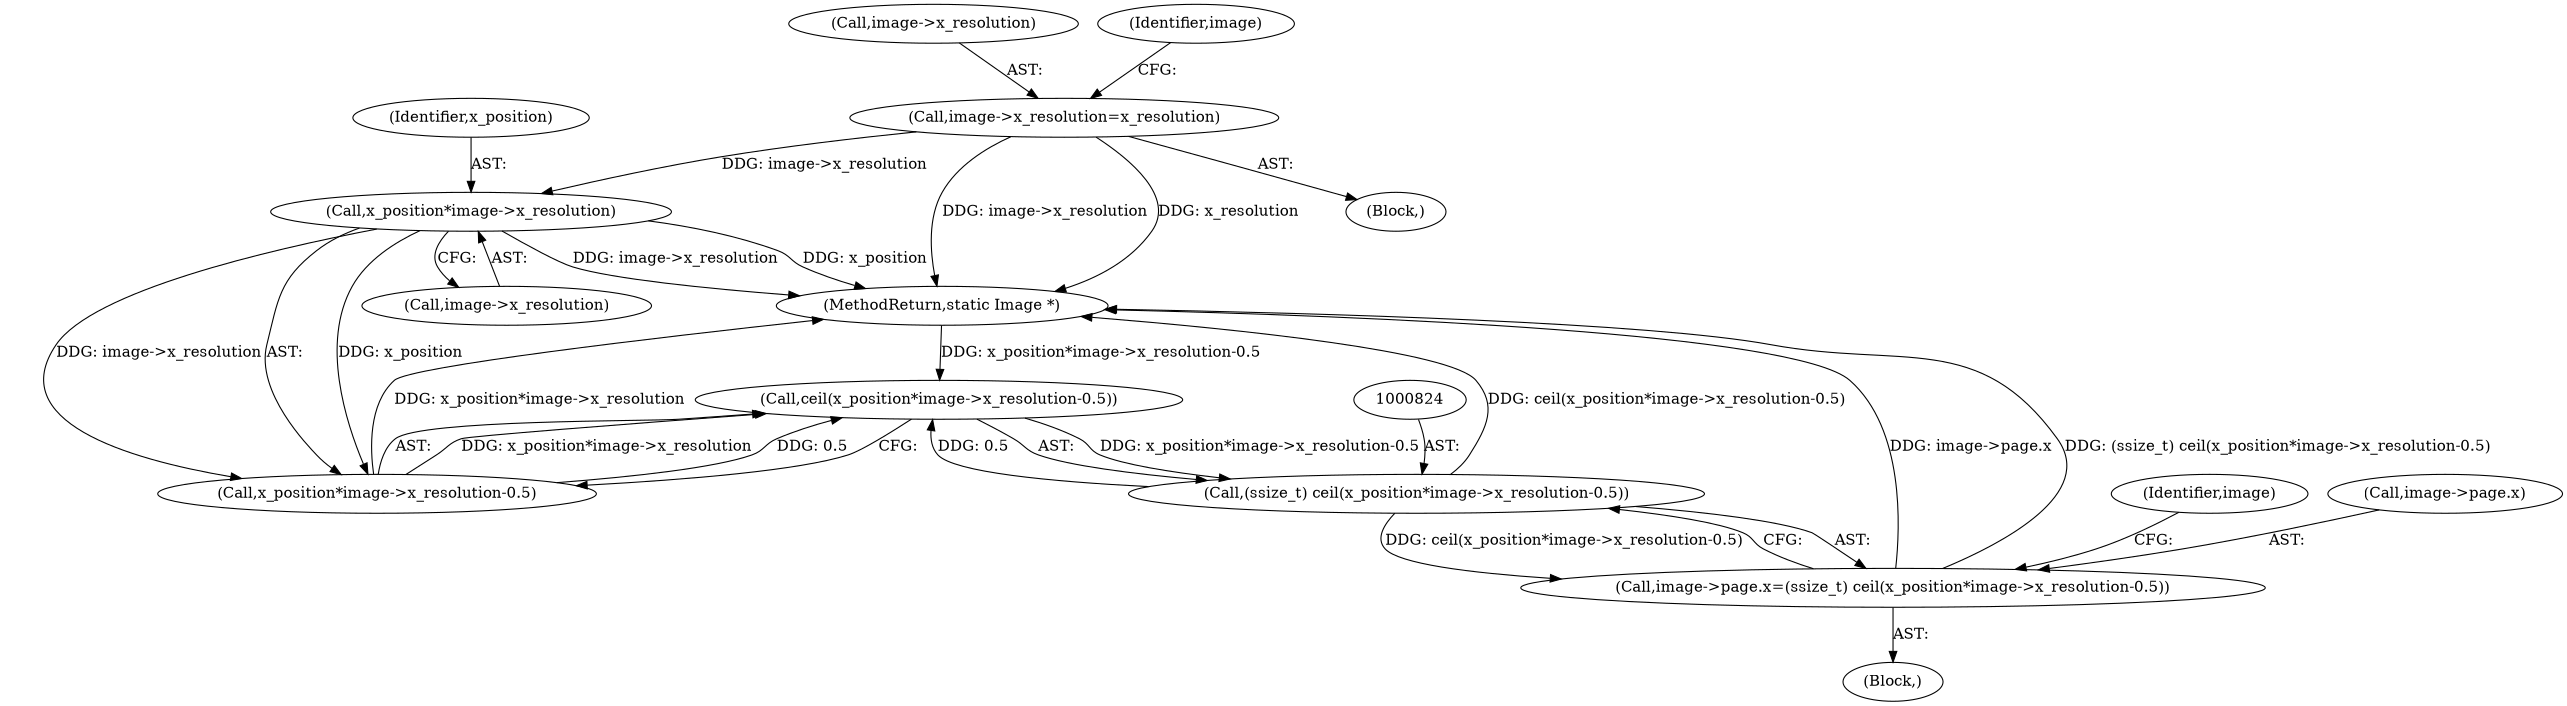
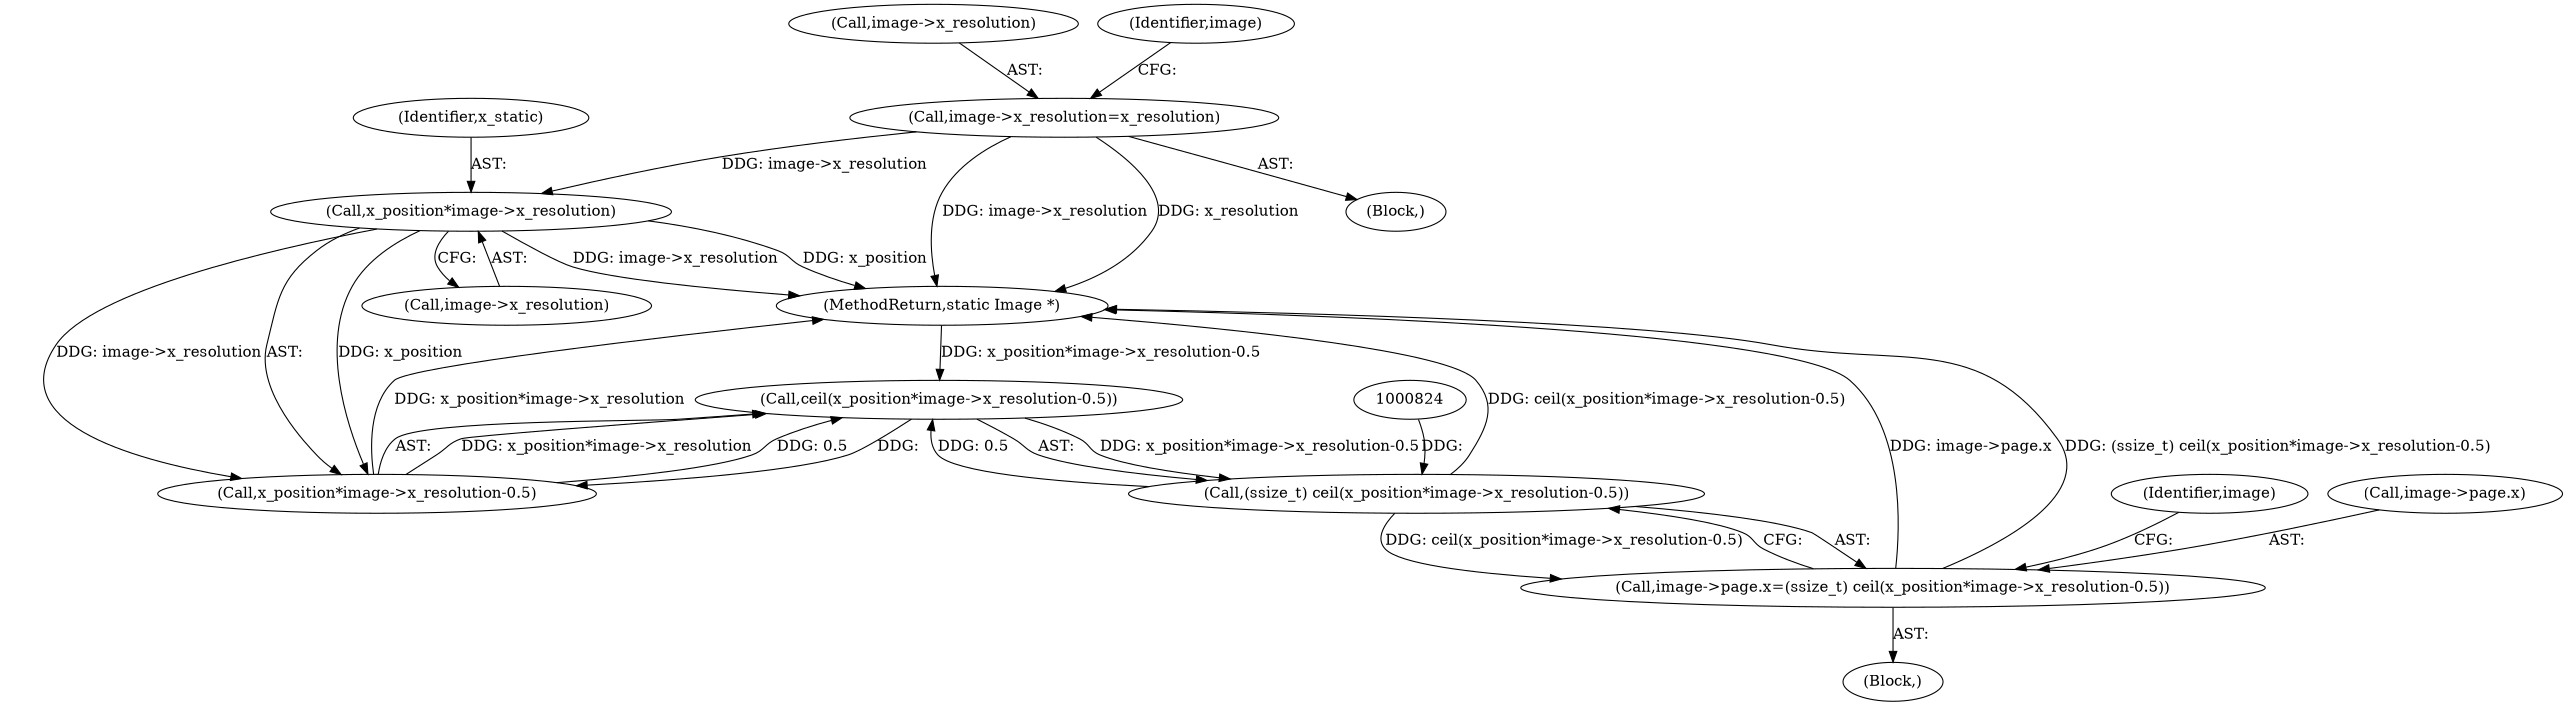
(471, 118) -> (471, 118)
(901, 447) -> (901, 447)
(1445, 447) -> (1445, 447)
